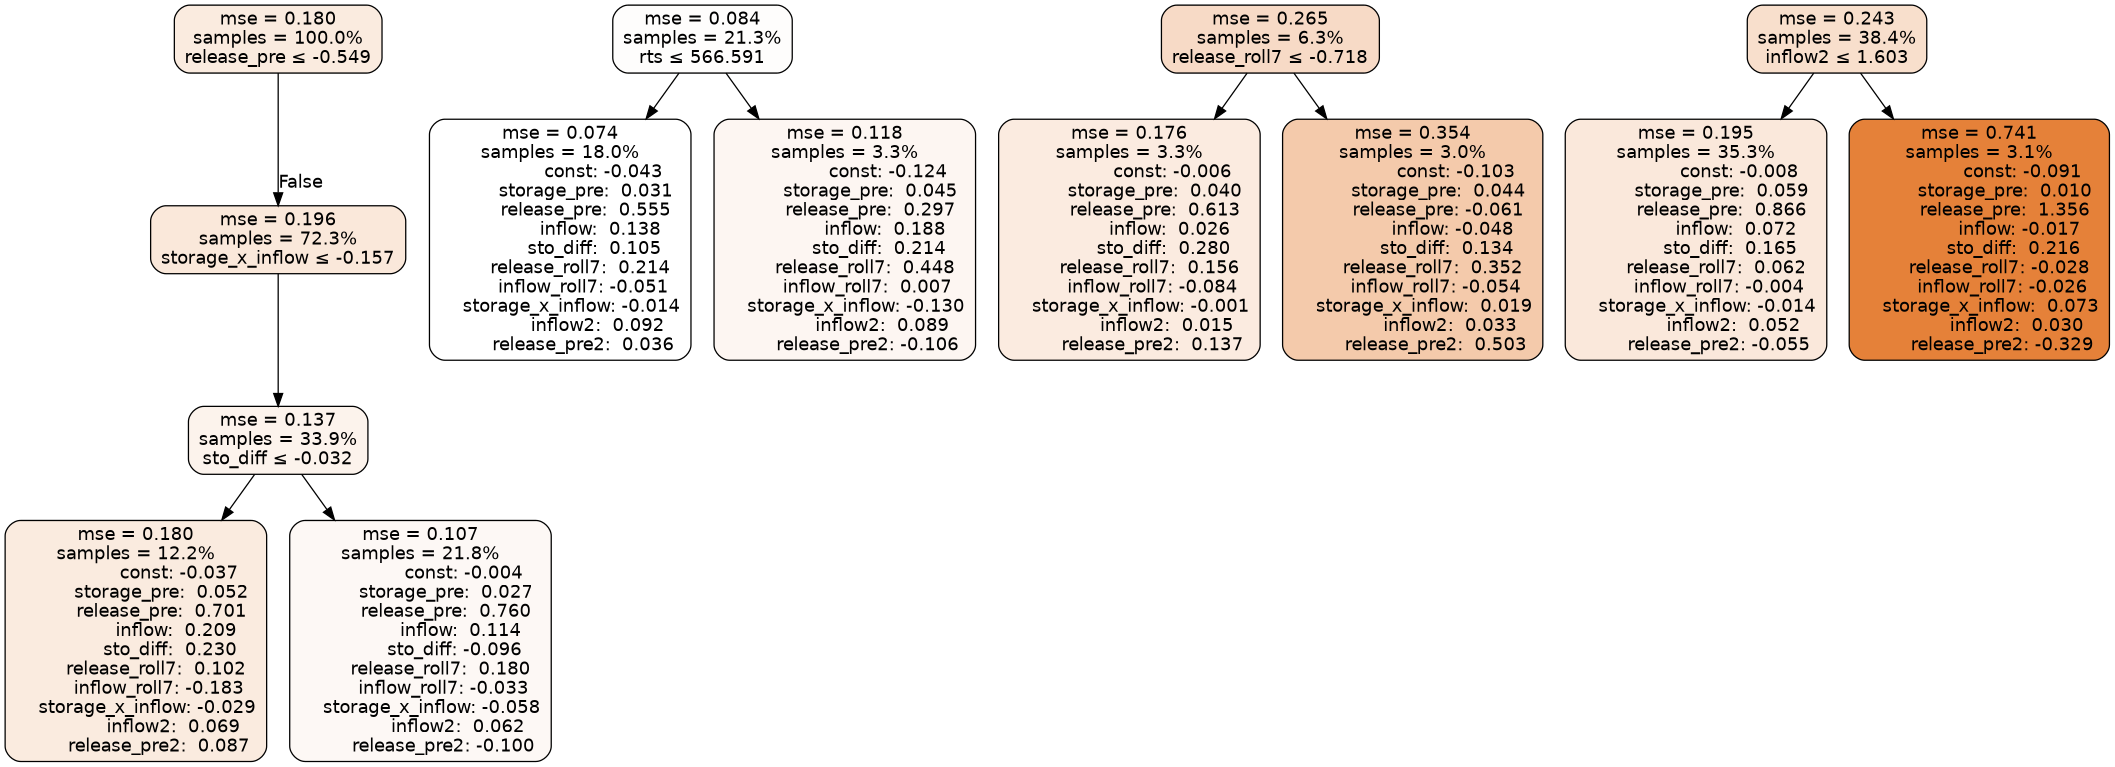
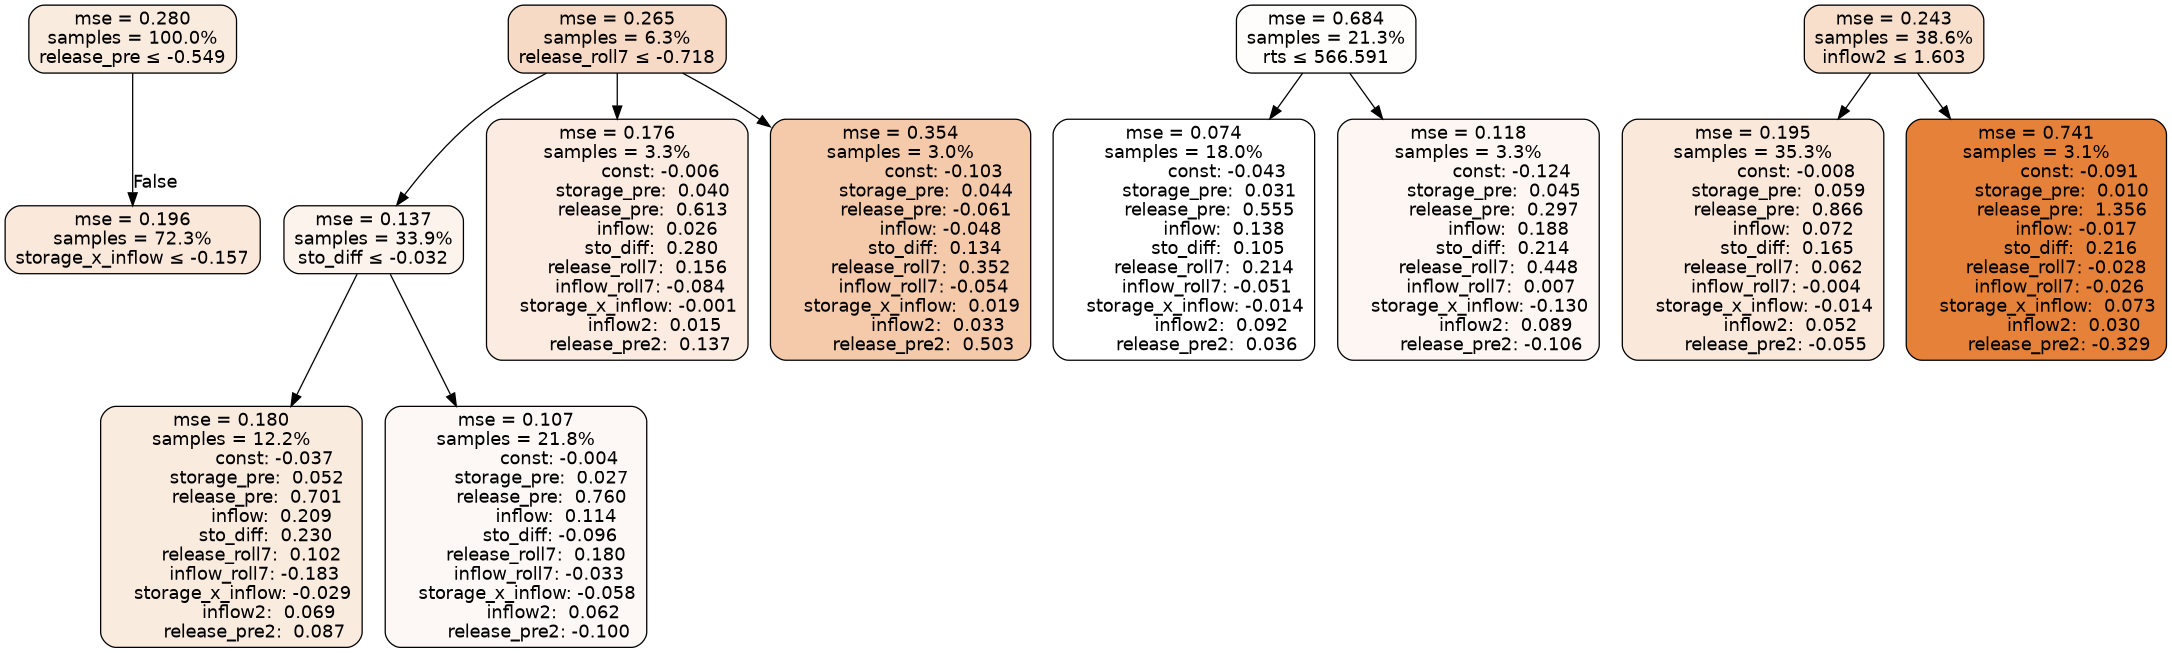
(278, 39) -> (133, 39)
(703, 39) -> (1326, 39)
(1837, 39) -> (1894, 39)
(278, 333) -> (468, 125)
